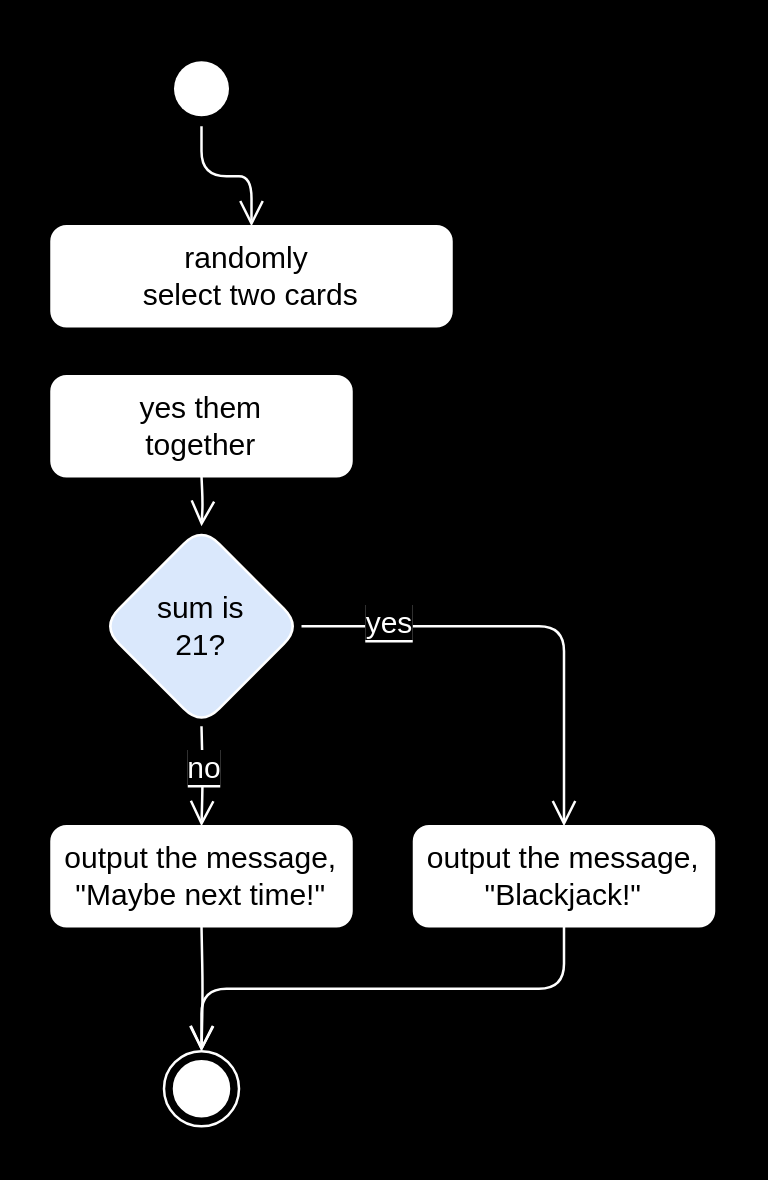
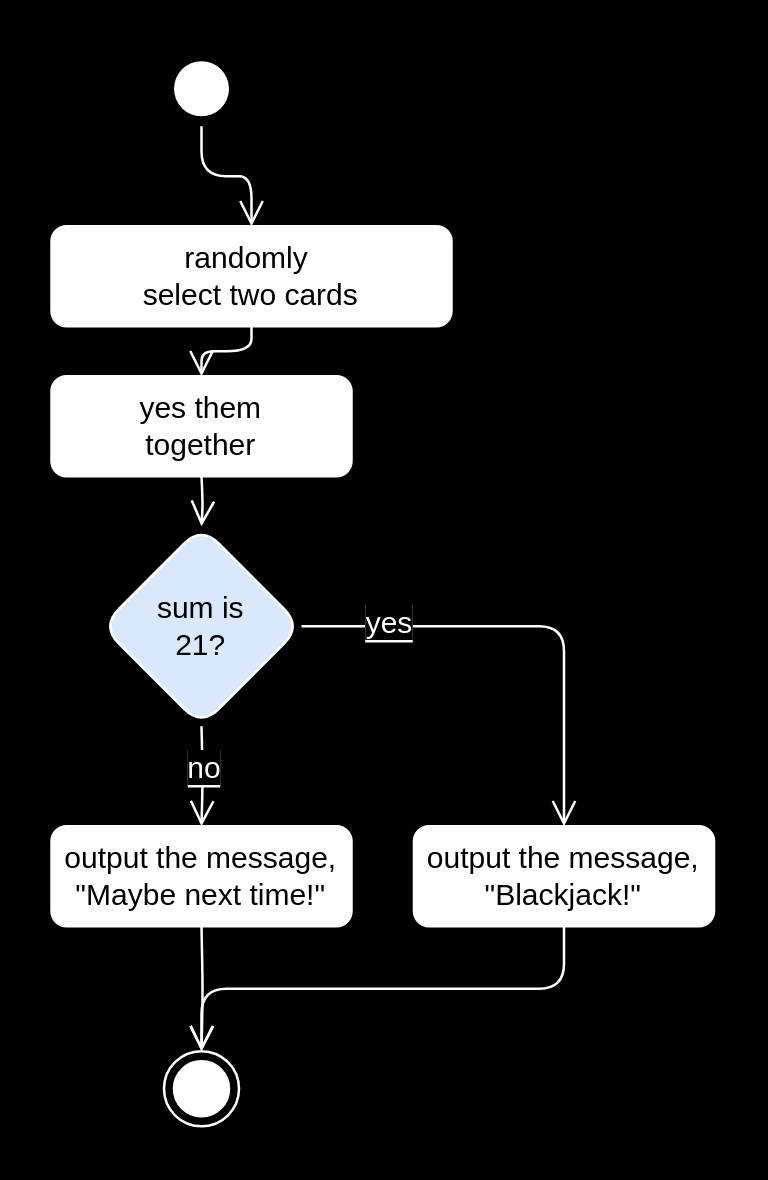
none -> (230, 351)
